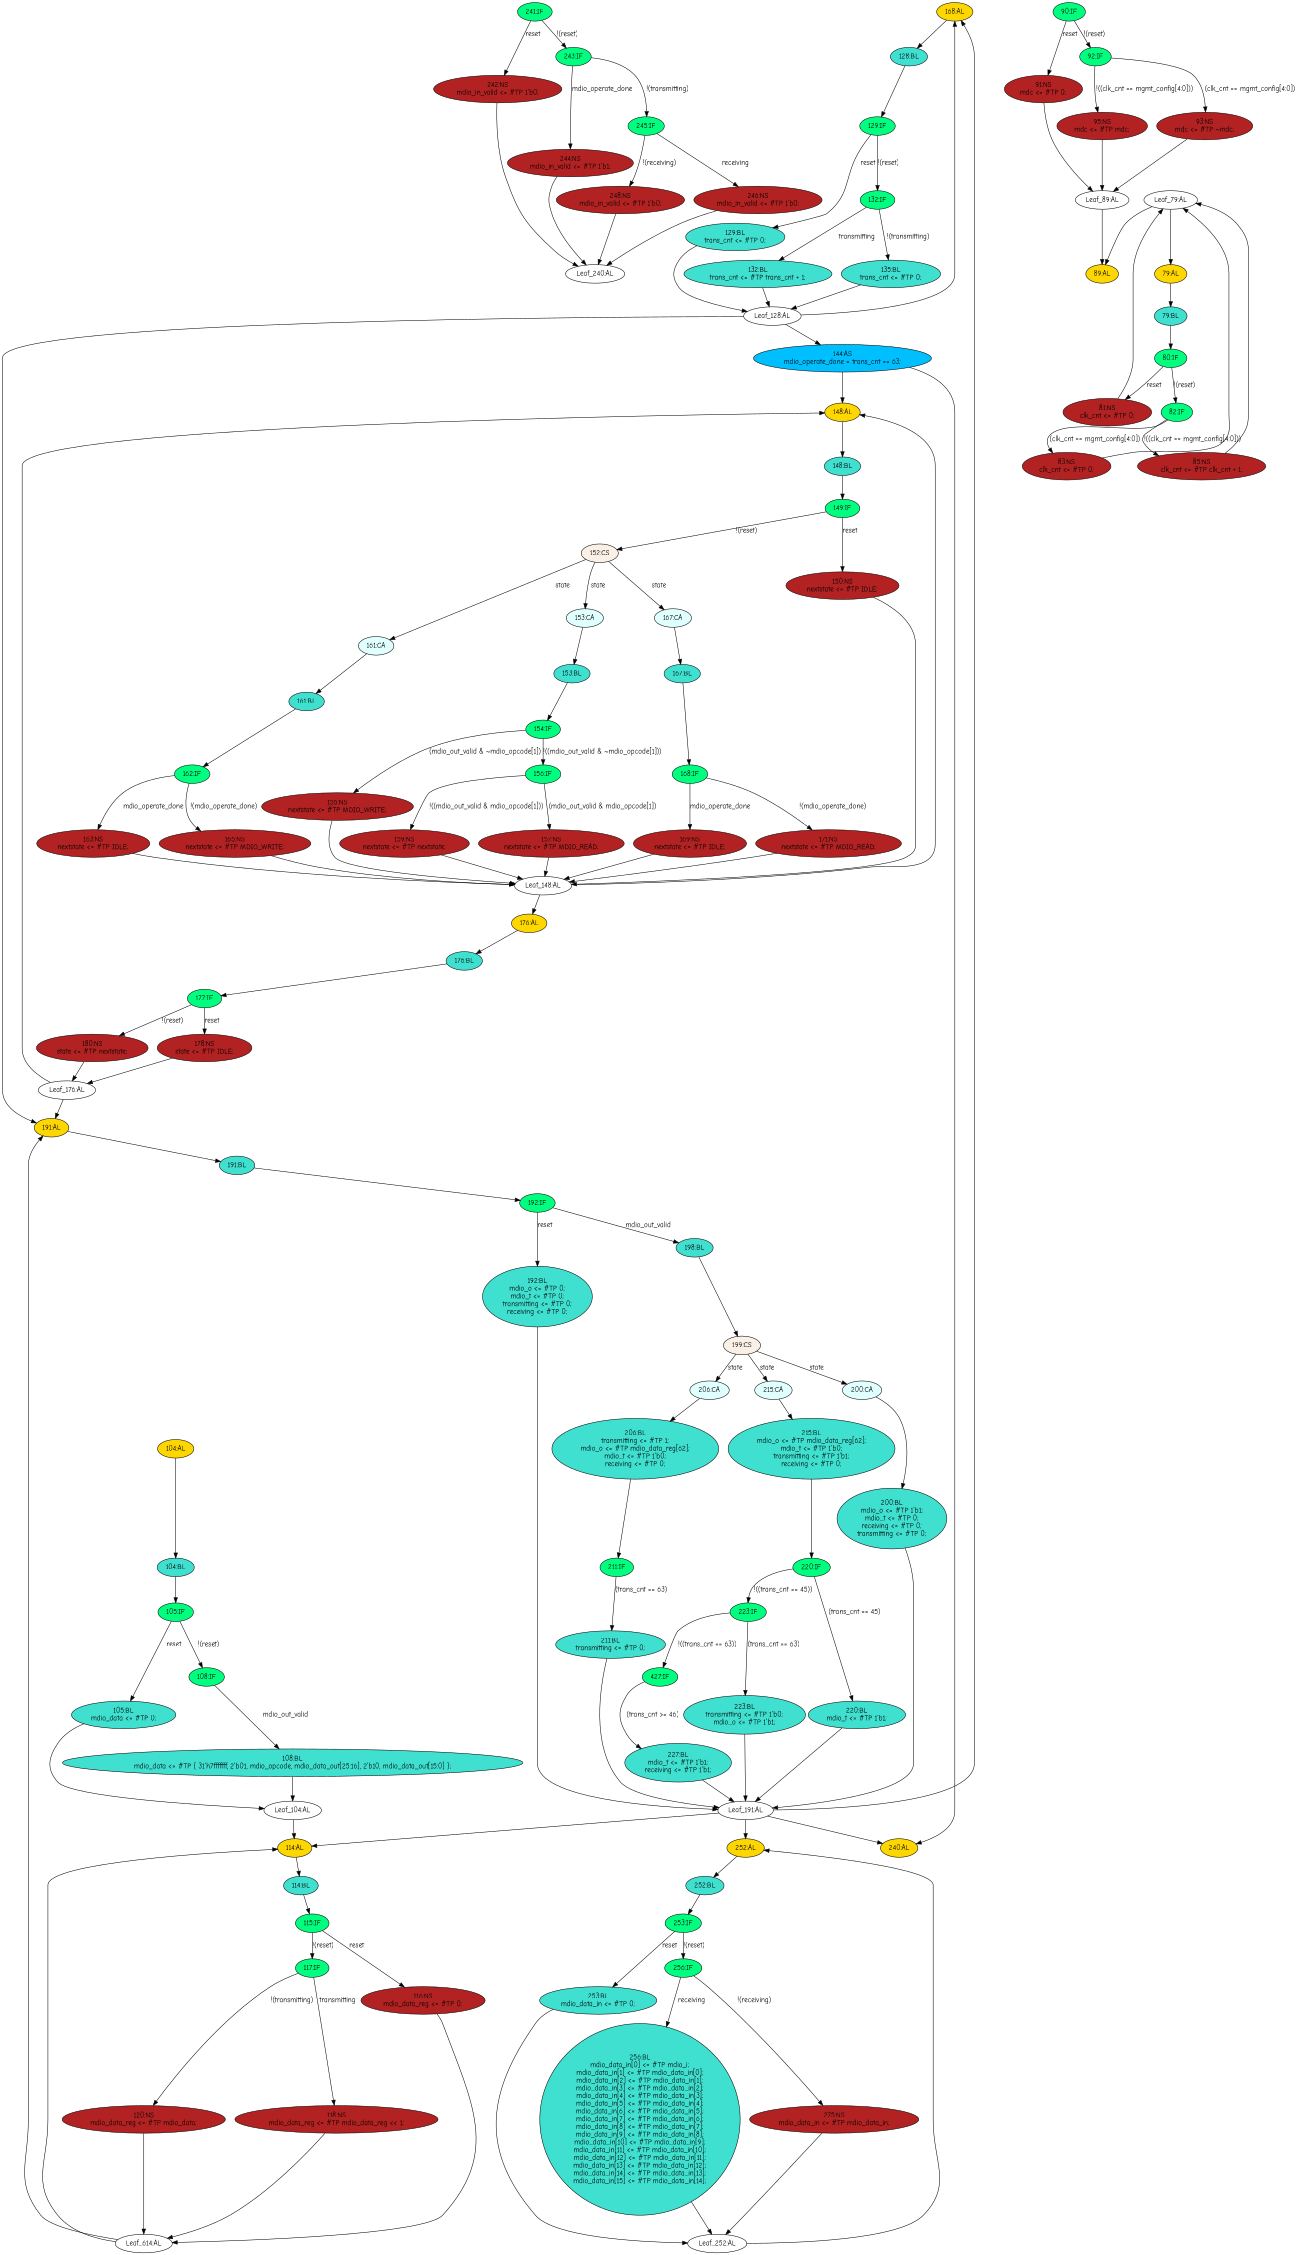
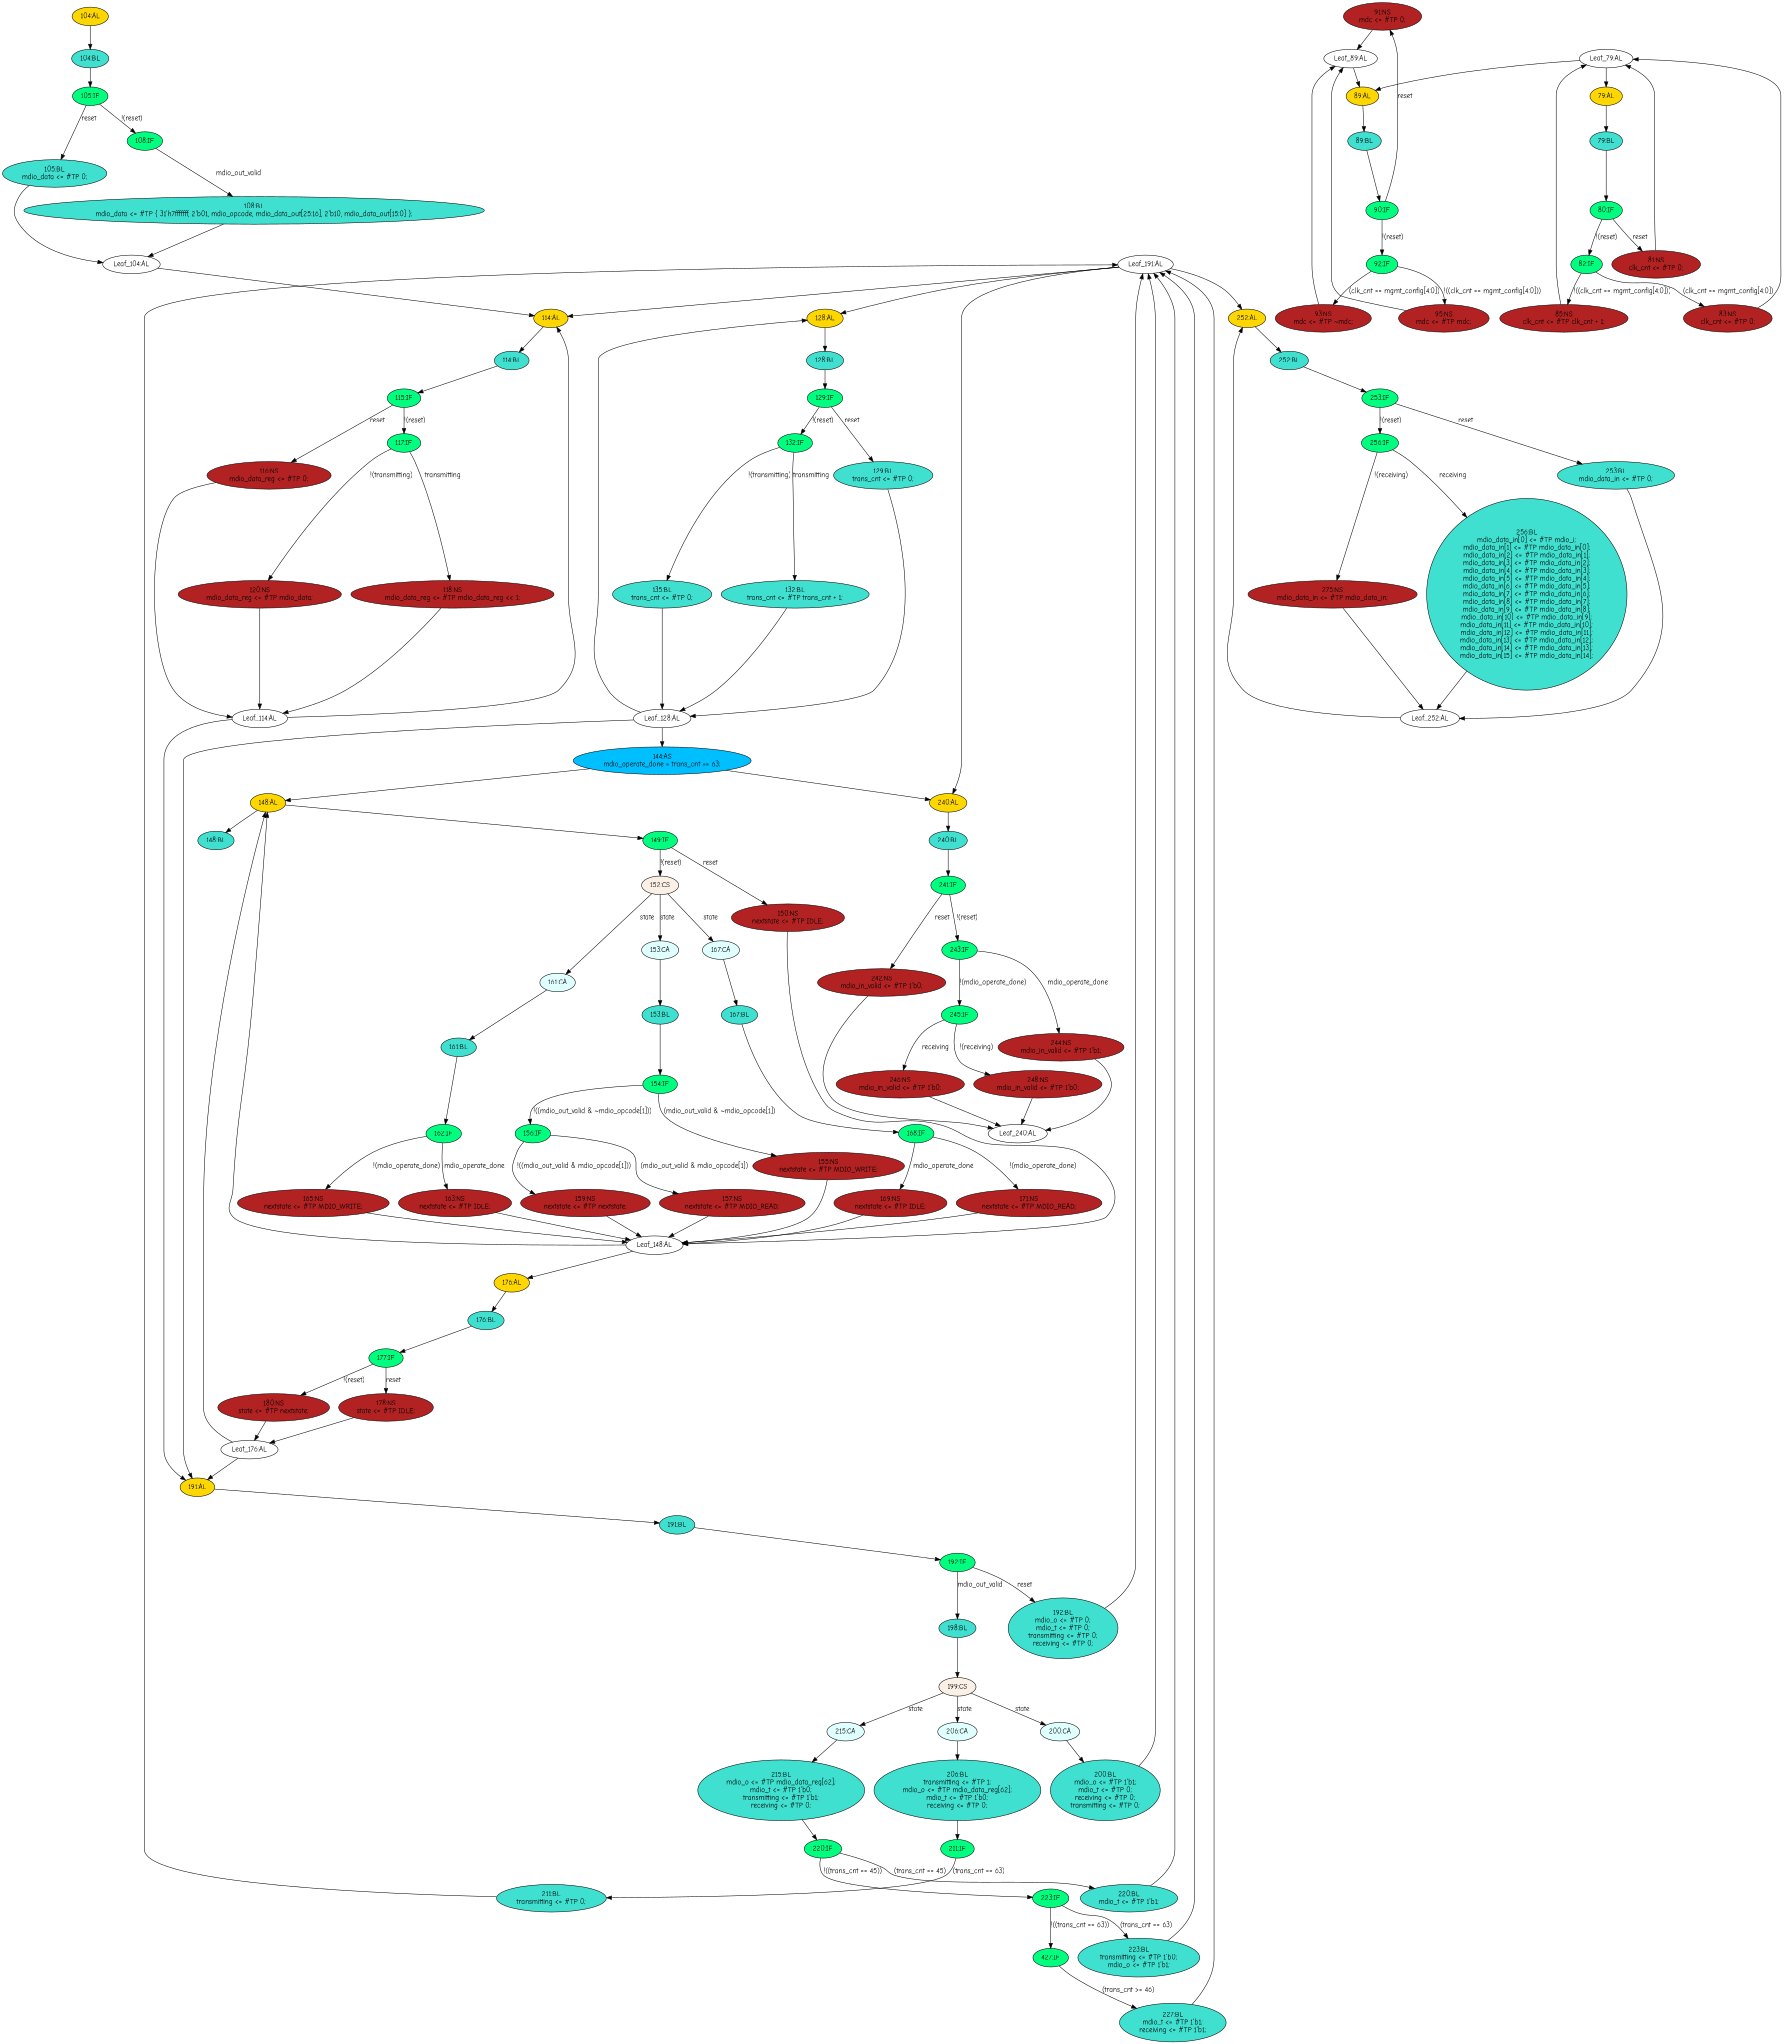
(955, 12) -> (825, 318)
(668, 89) -> (993, 982)
none -> (1365, 141)
(842, 485) -> (462, 821)
none -> (948, 840)
(144, 2244) -> (260, 719)
